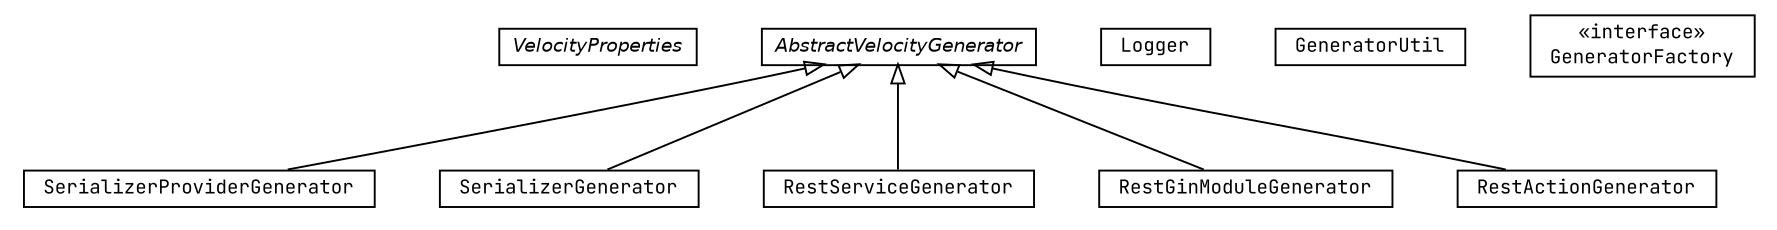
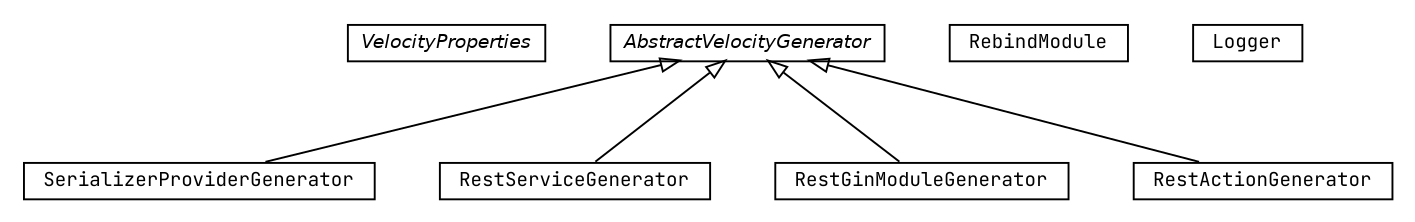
none -> (1038, 42)
(1369, 46) -> none
(1642, 46) -> none
(568, 188) -> none
